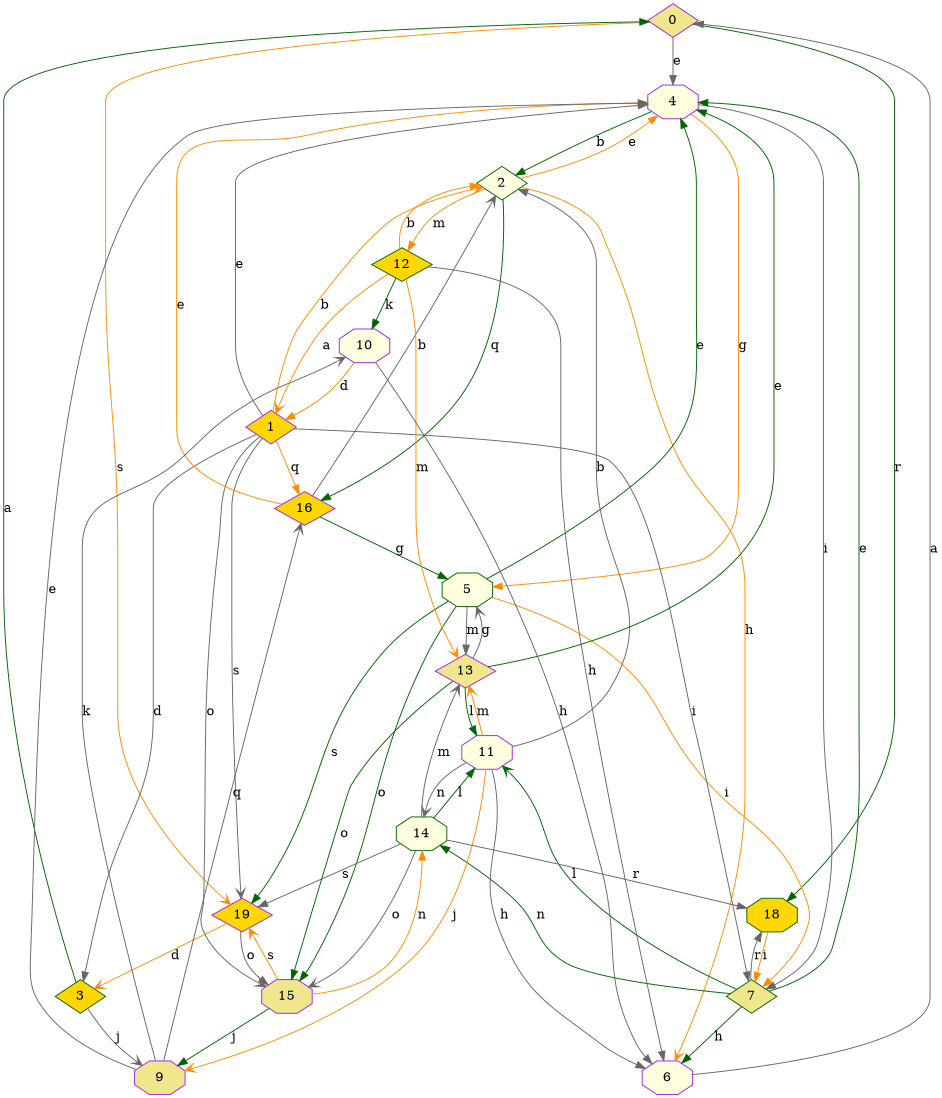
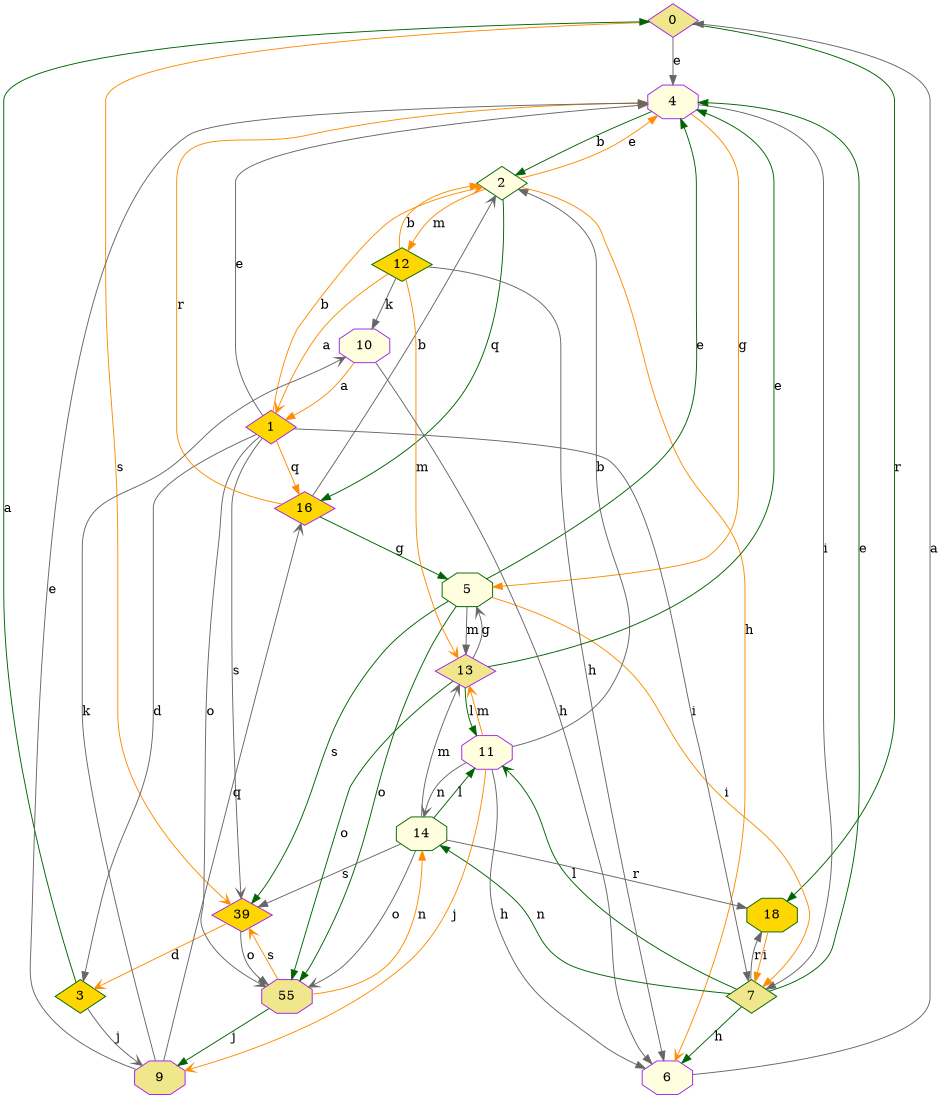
(386, 299) -> (386, 299)
(181, 305) -> (181, 305)
(344, 387) -> (344, 387)
(242, 915) -> (242, 915)
(287, 996) -> (287, 996)
